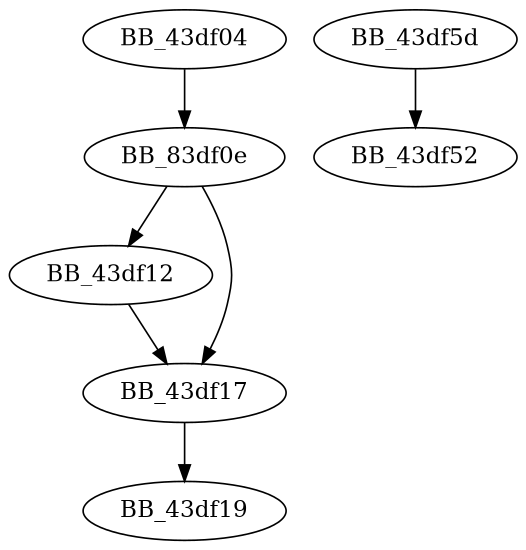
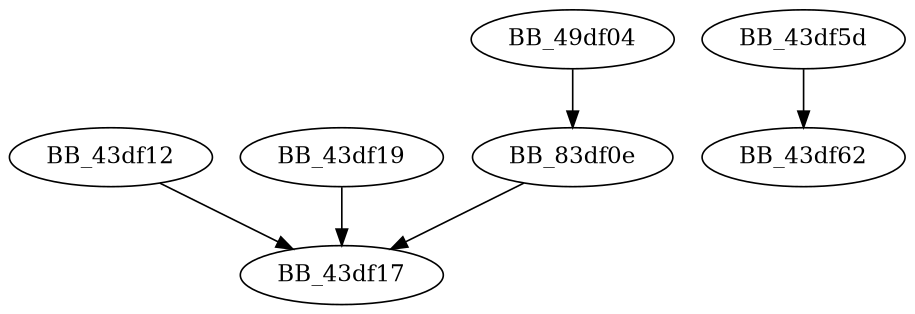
(185, 39) -> (573, 39)
(415, 157) -> (804, 157)
(152, 209) -> none
(185, 444) -> (342, 208)
